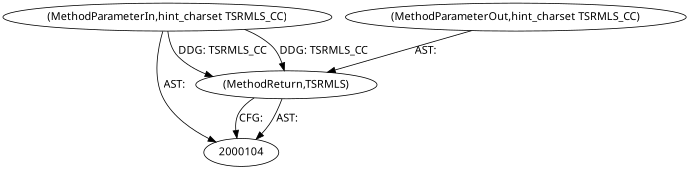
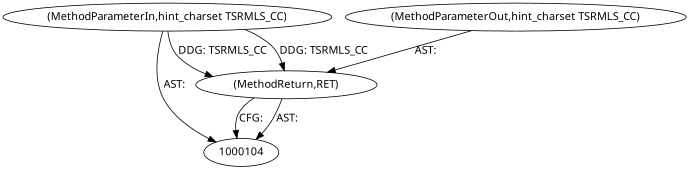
(286, 85) -> (286, 85)
(241, 152) -> (241, 152)
